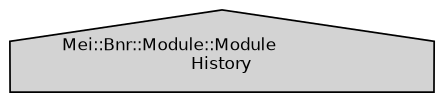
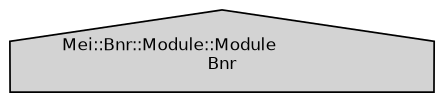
(222, 55) -> (222, 55)
